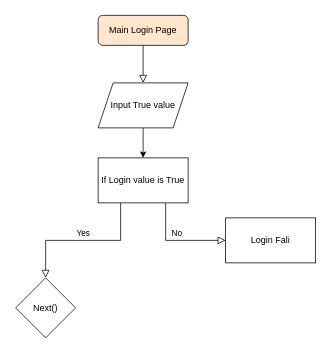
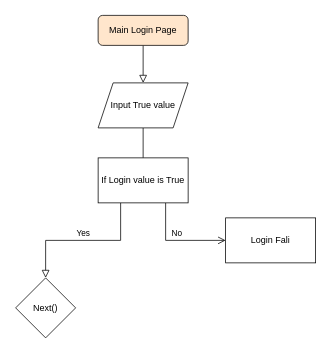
(143, 151) -> (143, 153)
(216, 240) -> (219, 240)
